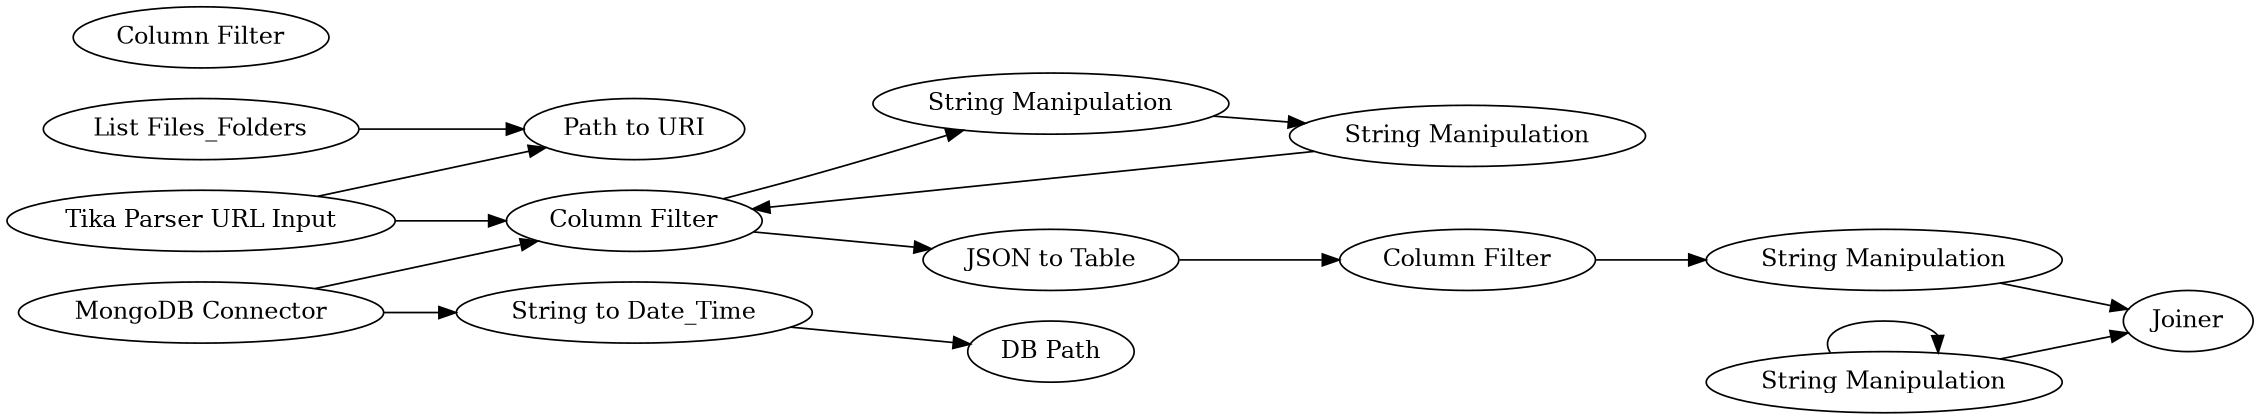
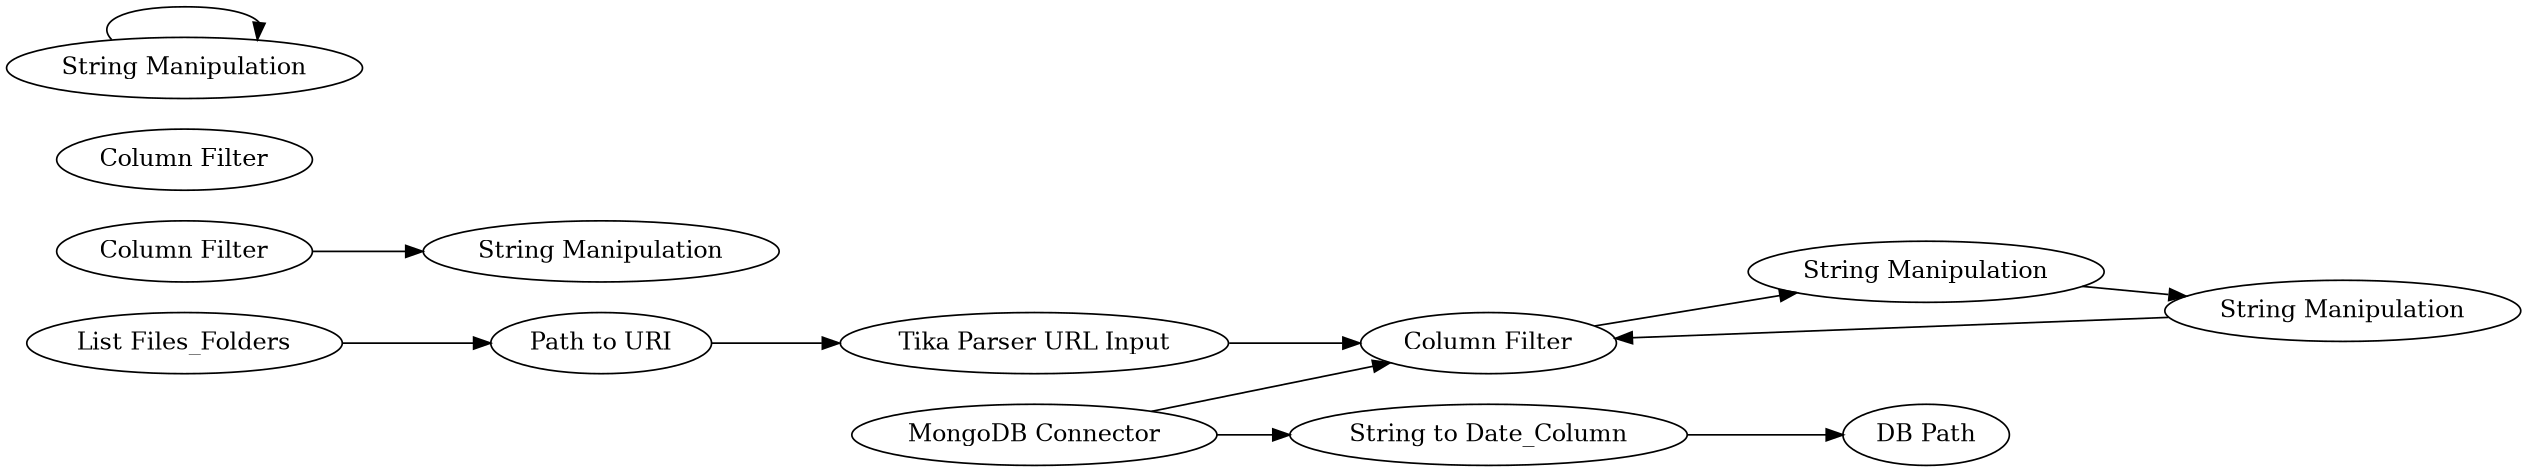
(424, 174) -> (767, 343)
(1051, 260) -> none
(634, 313) -> (1489, 435)
(2188, 321) -> none
